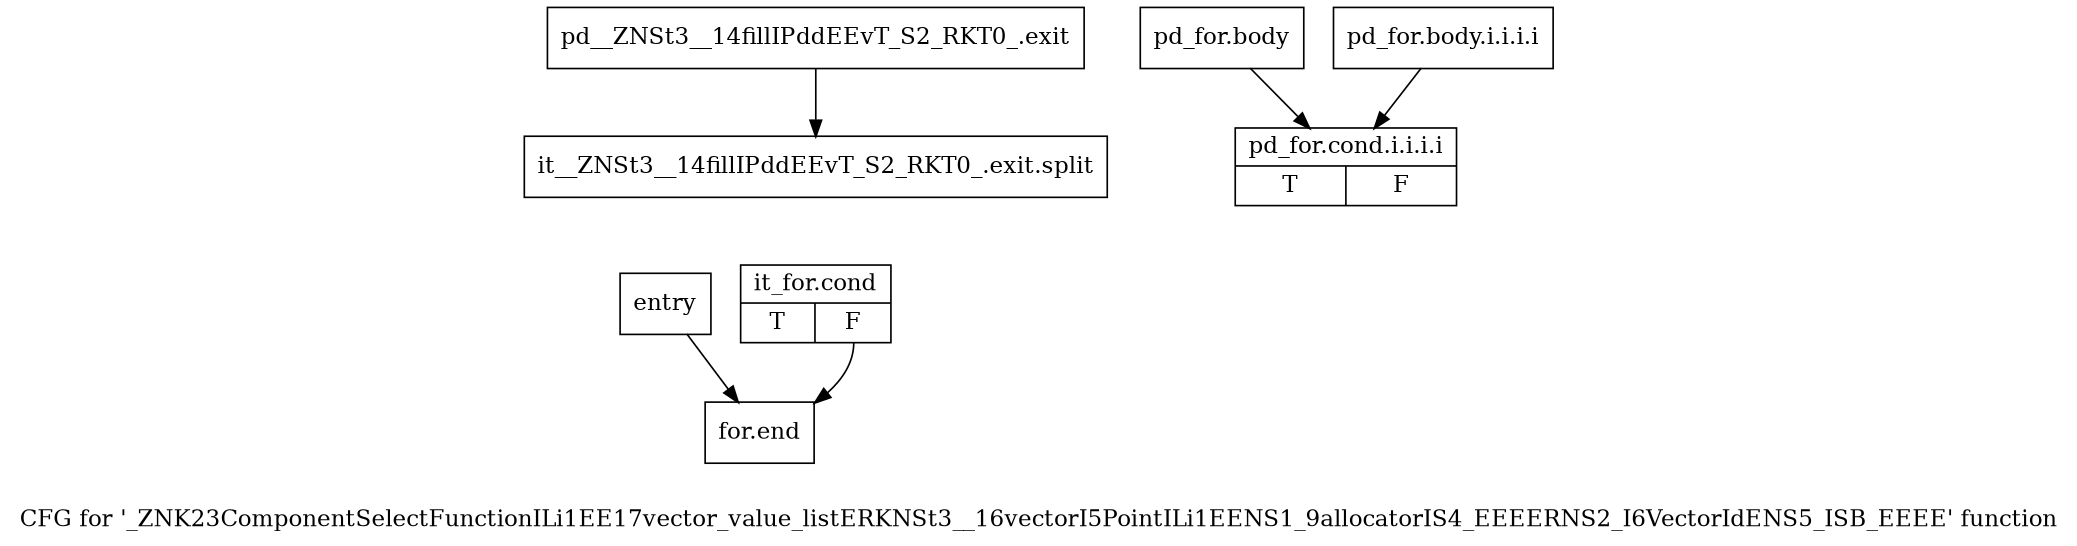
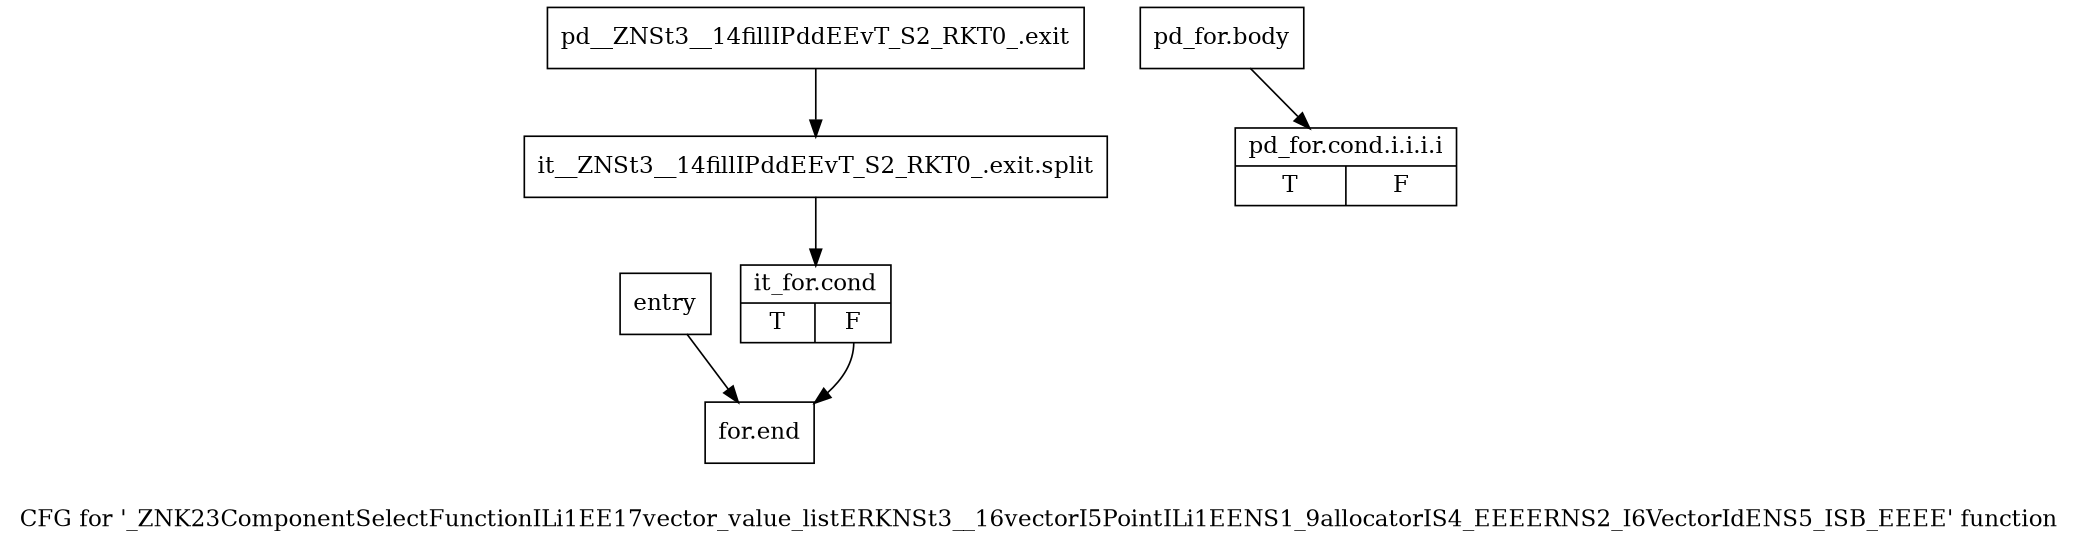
(1443, 38) -> none
none -> (816, 223)
